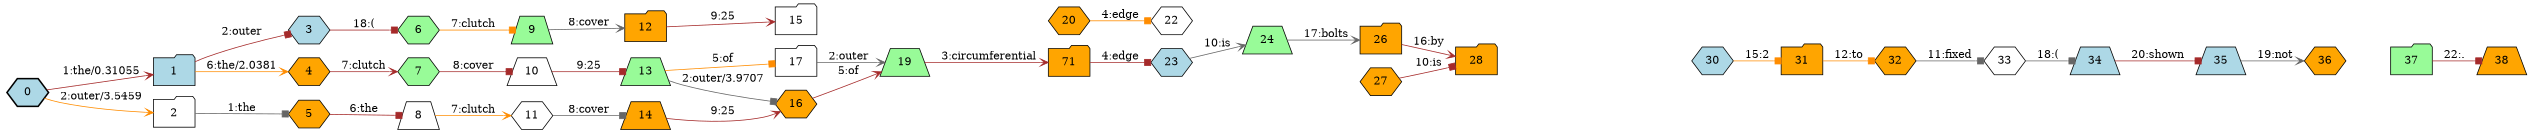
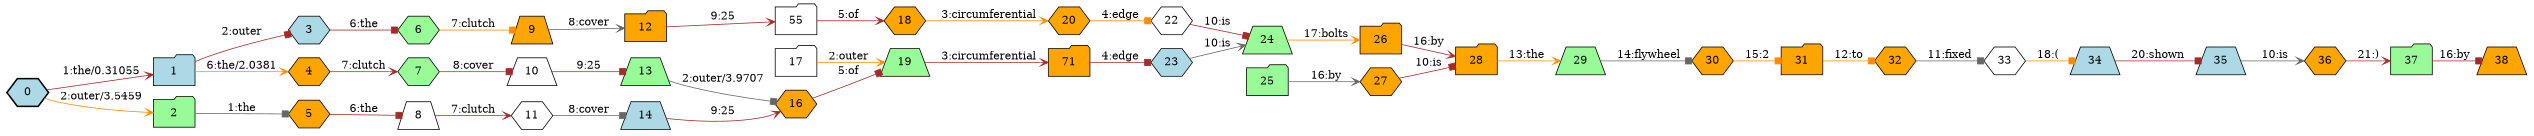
(796, 21) -> (796, 21)
none -> (905, 21)
(364, 24) -> (364, 24)
(532, 30) -> (532, 30)
none -> (1216, 30)
(1320, 40) -> (1320, 40)
(2275, 55) -> (2275, 55)
(2455, 55) -> (2455, 55)
none -> (1581, 61)
(1713, 61) -> (1713, 61)
(2046, 61) -> (2046, 61)
none -> (2364, 61)
(847, 62) -> (847, 62)
(716, 67) -> none
none -> (1267, 82)
(844, 87) -> (844, 87)
(174, 113) -> (174, 113)
(469, 116) -> (469, 116)
(646, 116) -> (646, 116)
